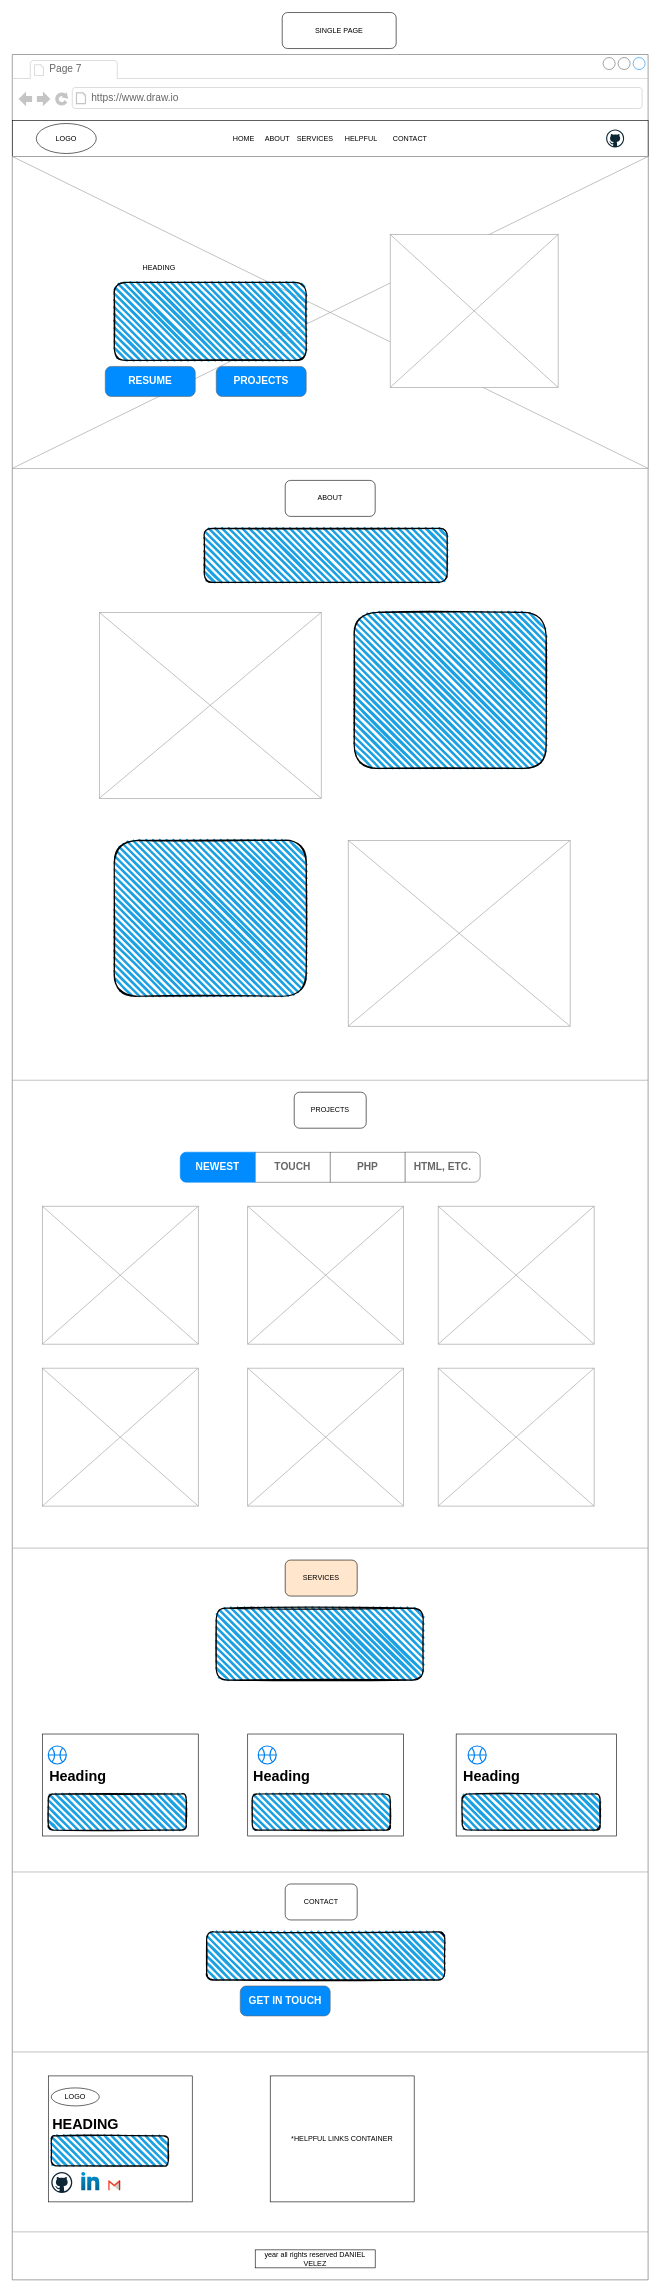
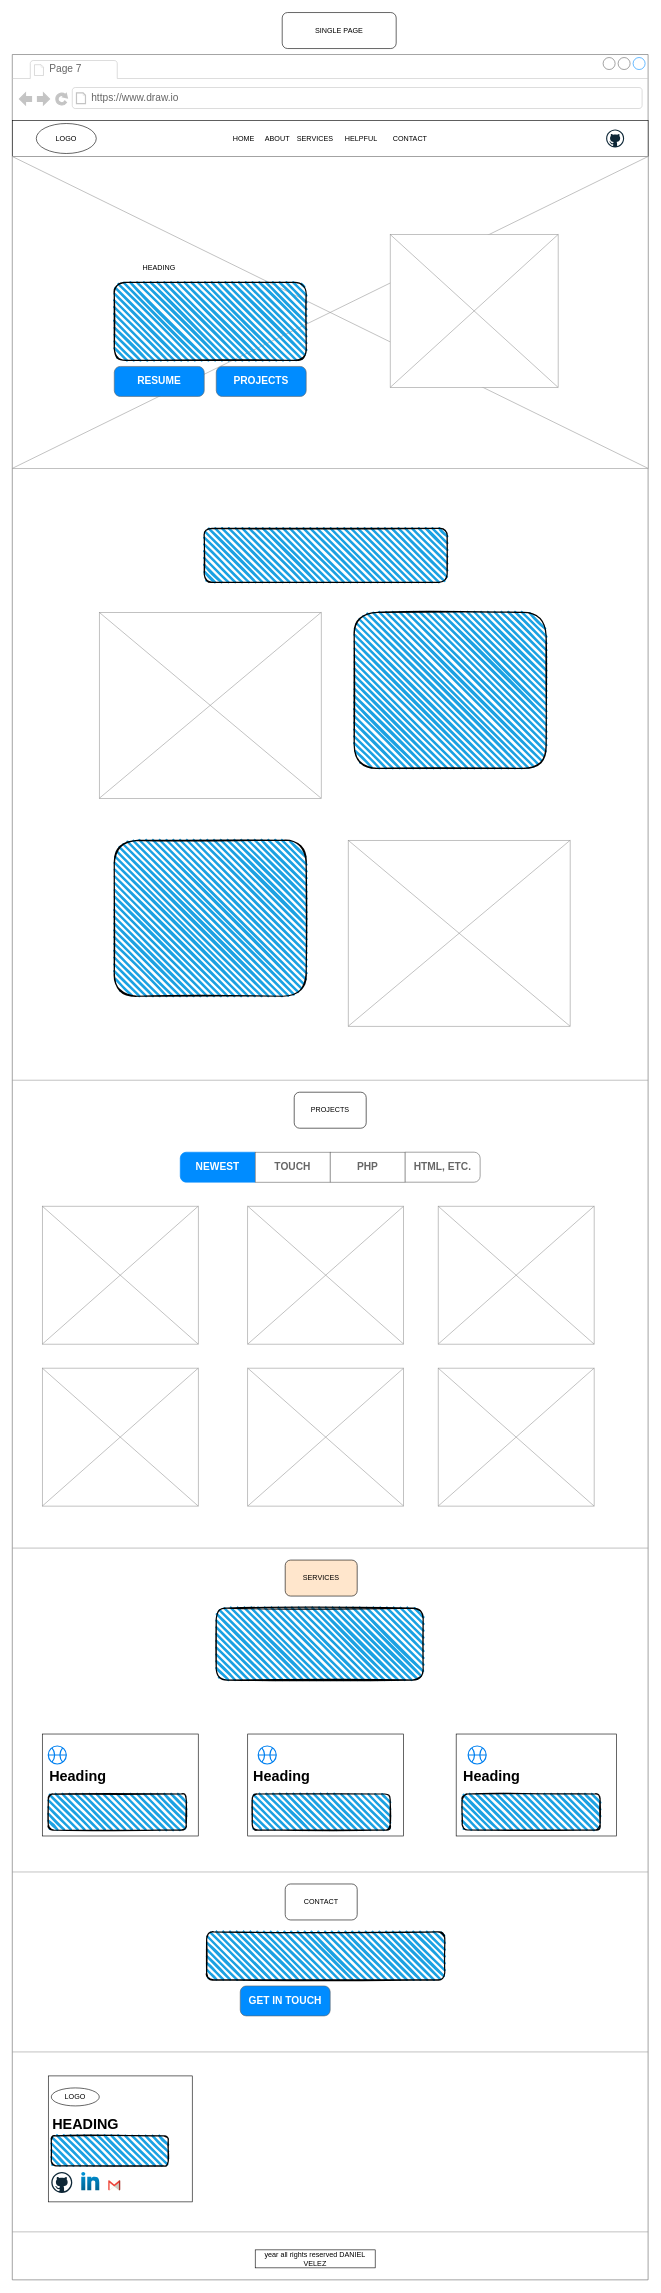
(150, 381) -> (159, 381)
(330, 498) -> none
(342, 2139) -> none
